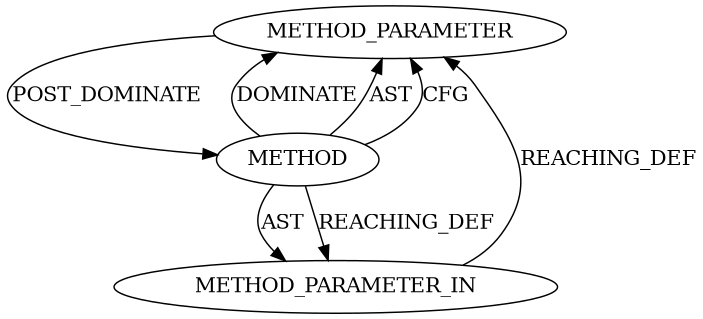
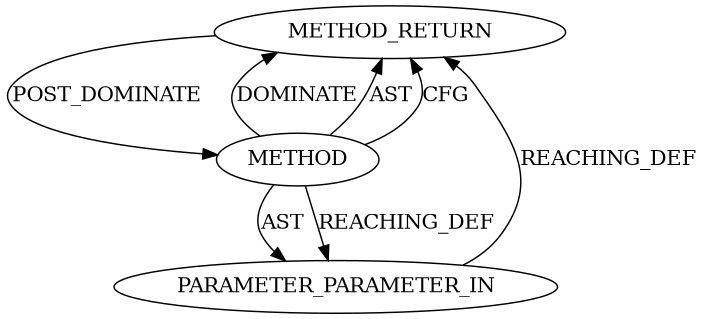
(390, 32) -> (390, 32)
(336, 287) -> (336, 287)
